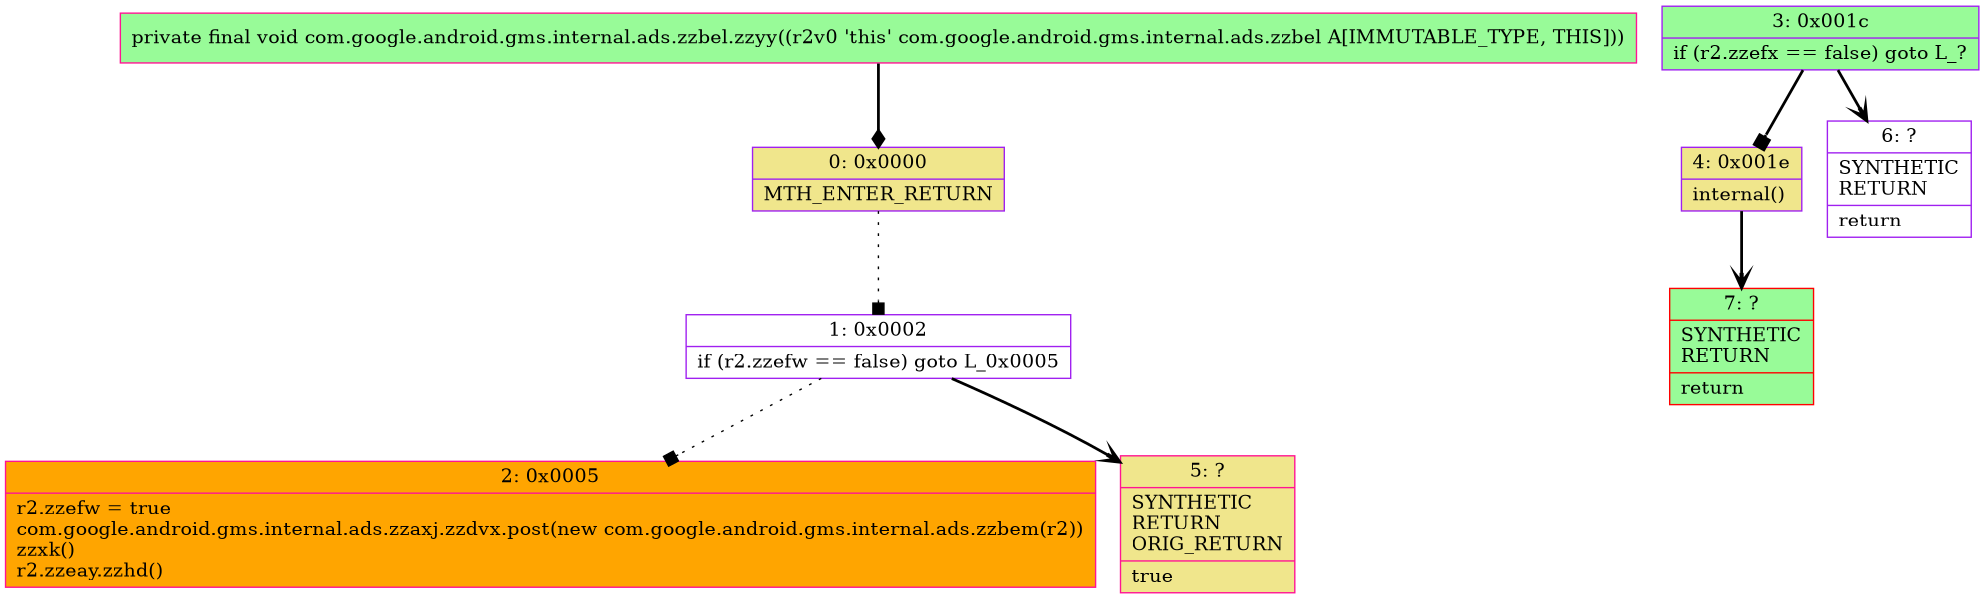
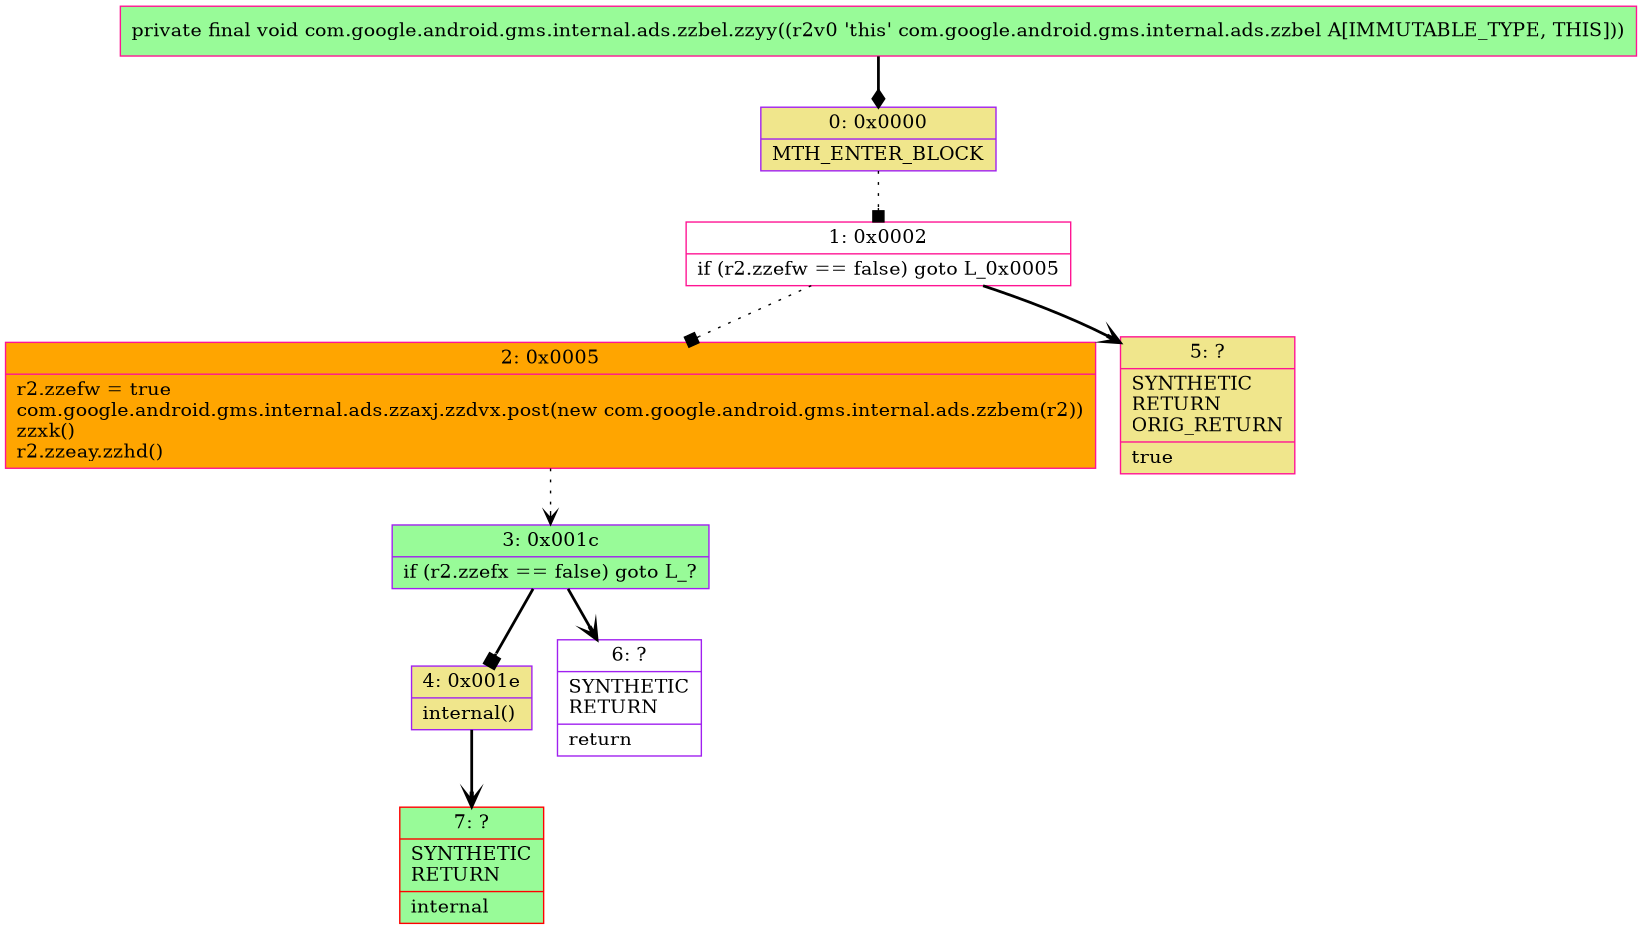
(878, 194) -> (878, 154)
(878, 347) -> (878, 254)
(1713, 388) -> (450, 907)
none -> (551, 490)
